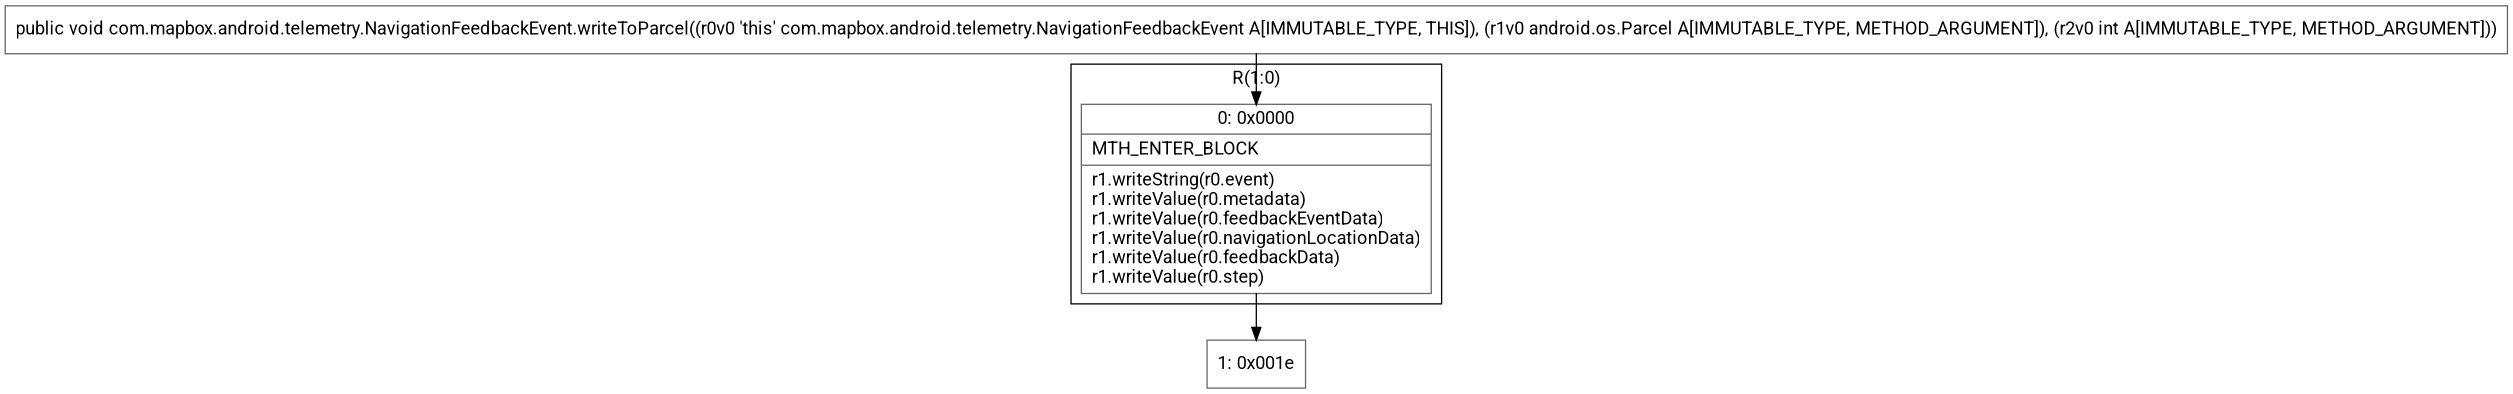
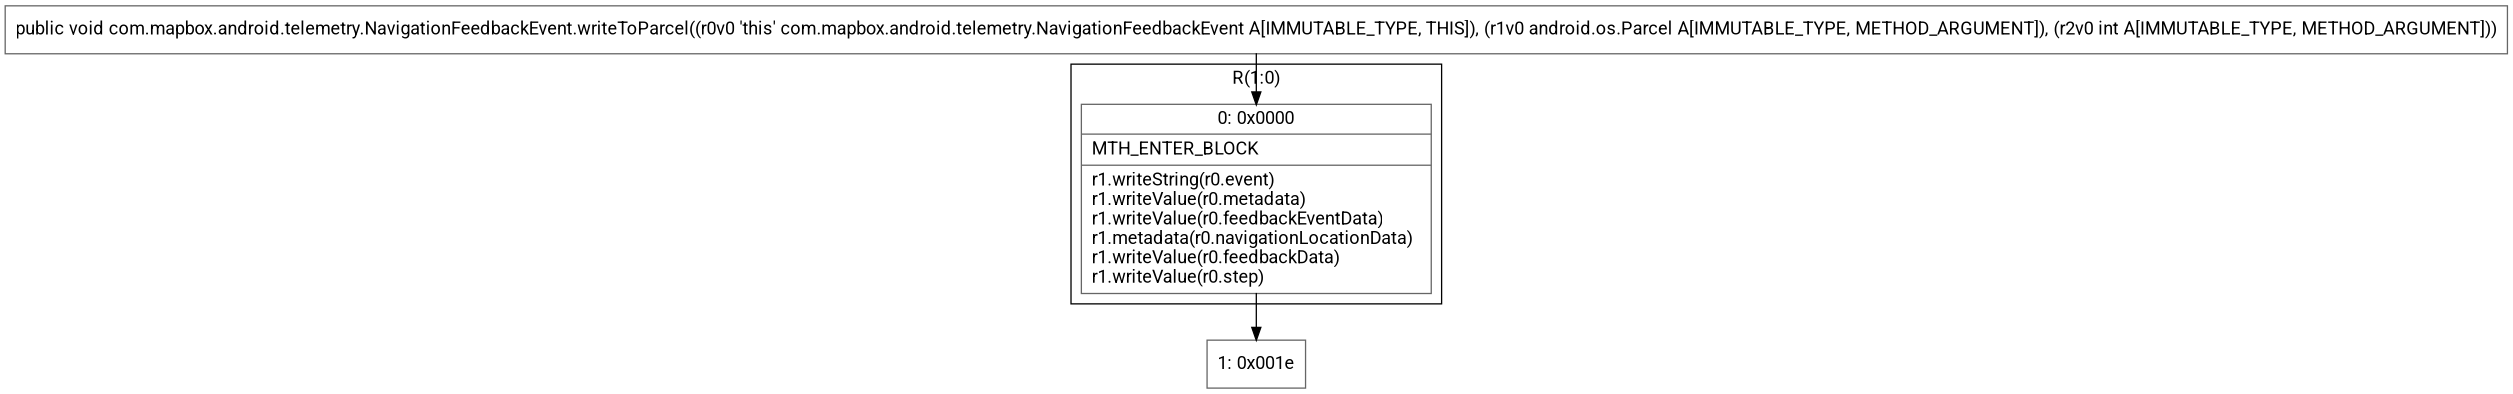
(1256, 238) -> (1252, 238)
